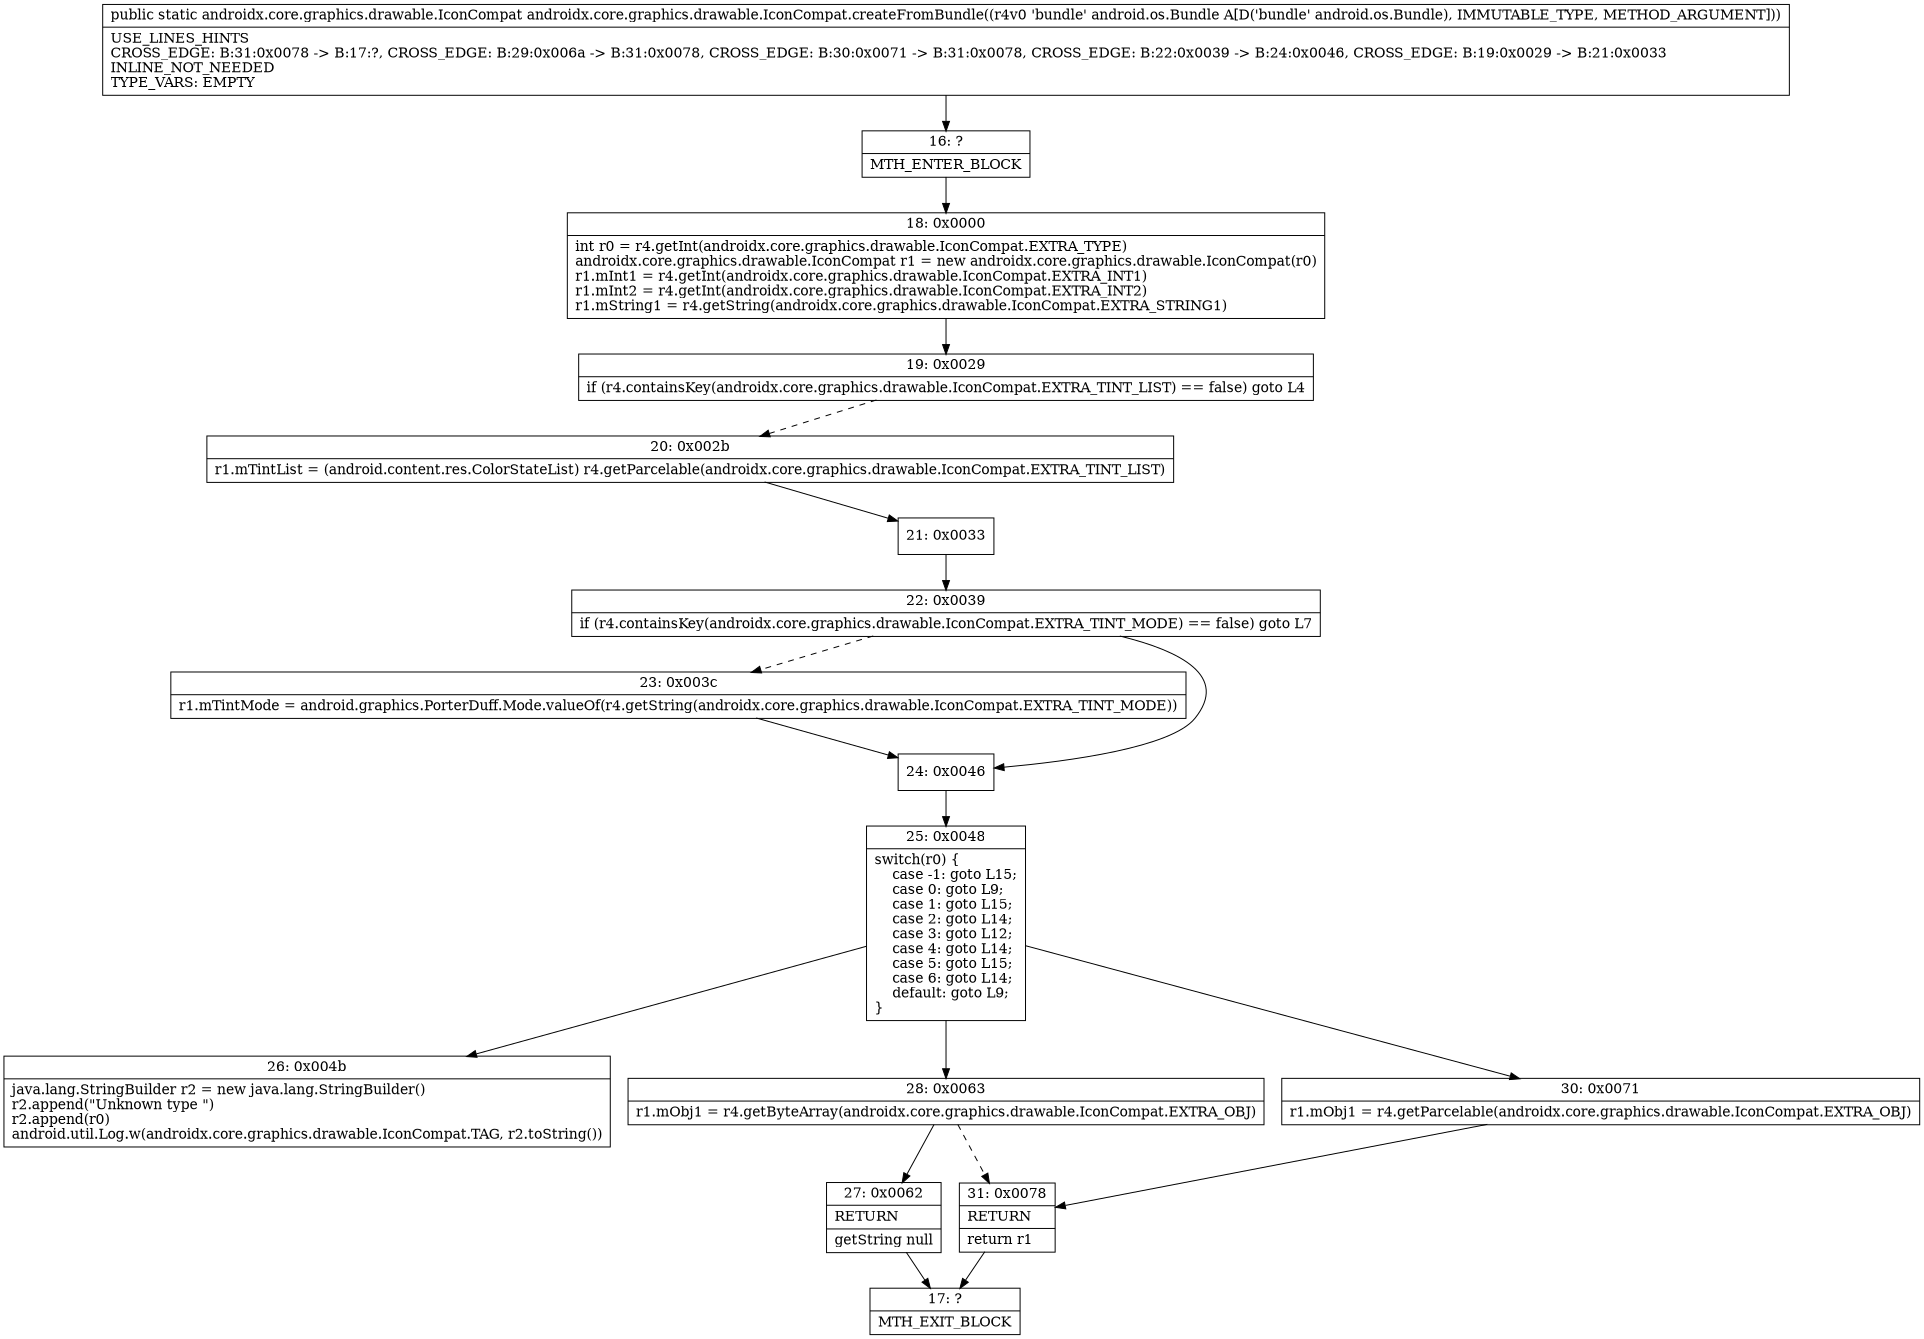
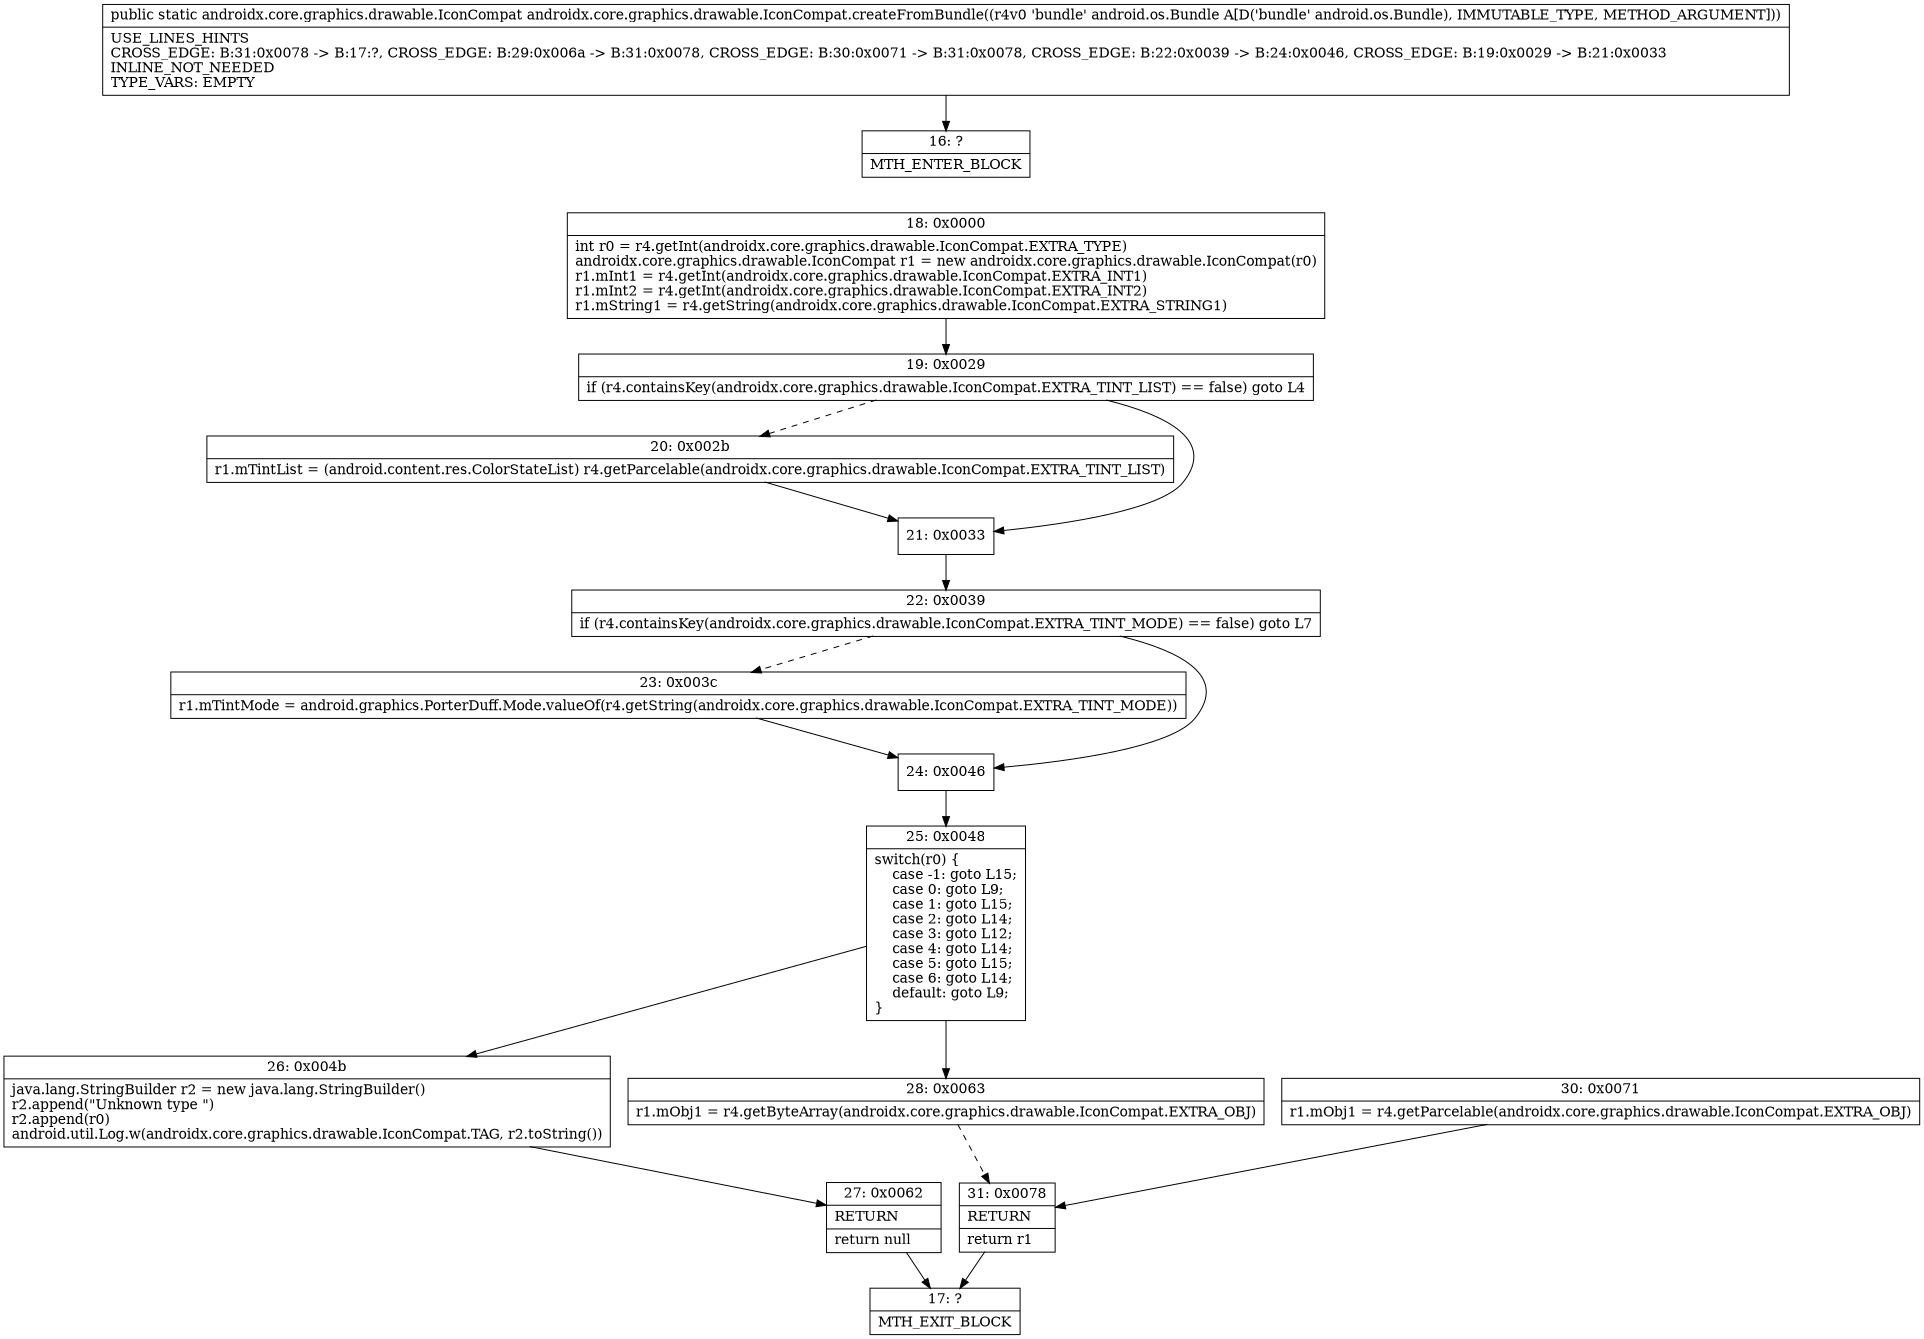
(946, 190) -> none
none -> (1163, 496)
(1268, 1011) -> none
(921, 1149) -> (673, 1175)
(884, 1240) -> (873, 1240)
